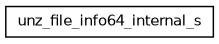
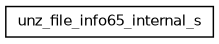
(110, 22) -> (110, 22)
